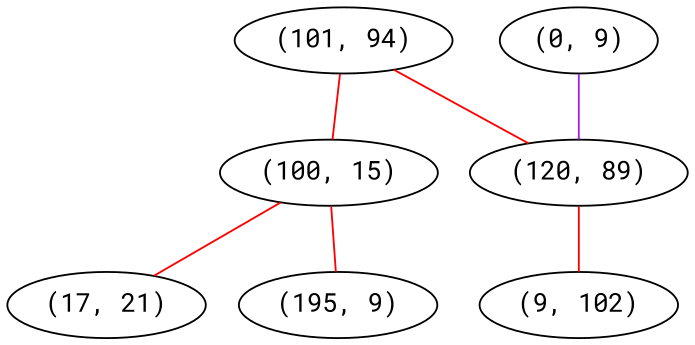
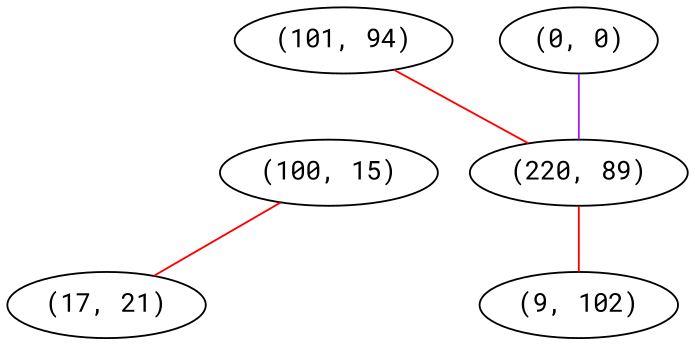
(579, 40) -> (579, 40)
(336, 107) -> none
(579, 173) -> (579, 173)
(338, 305) -> none
